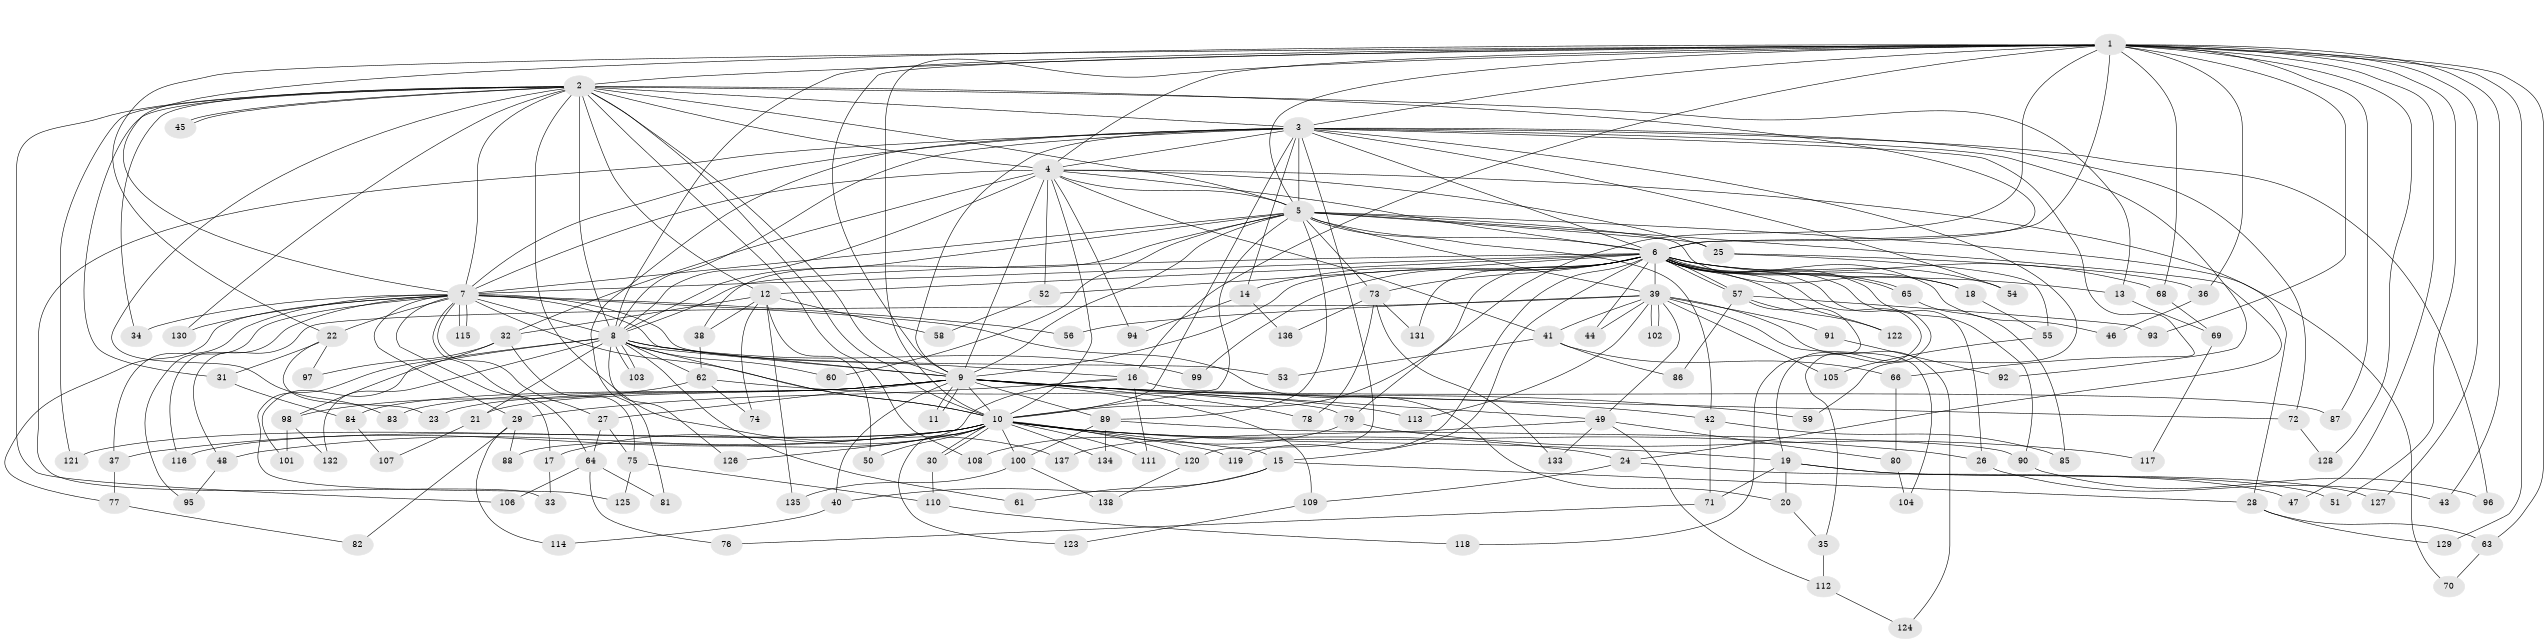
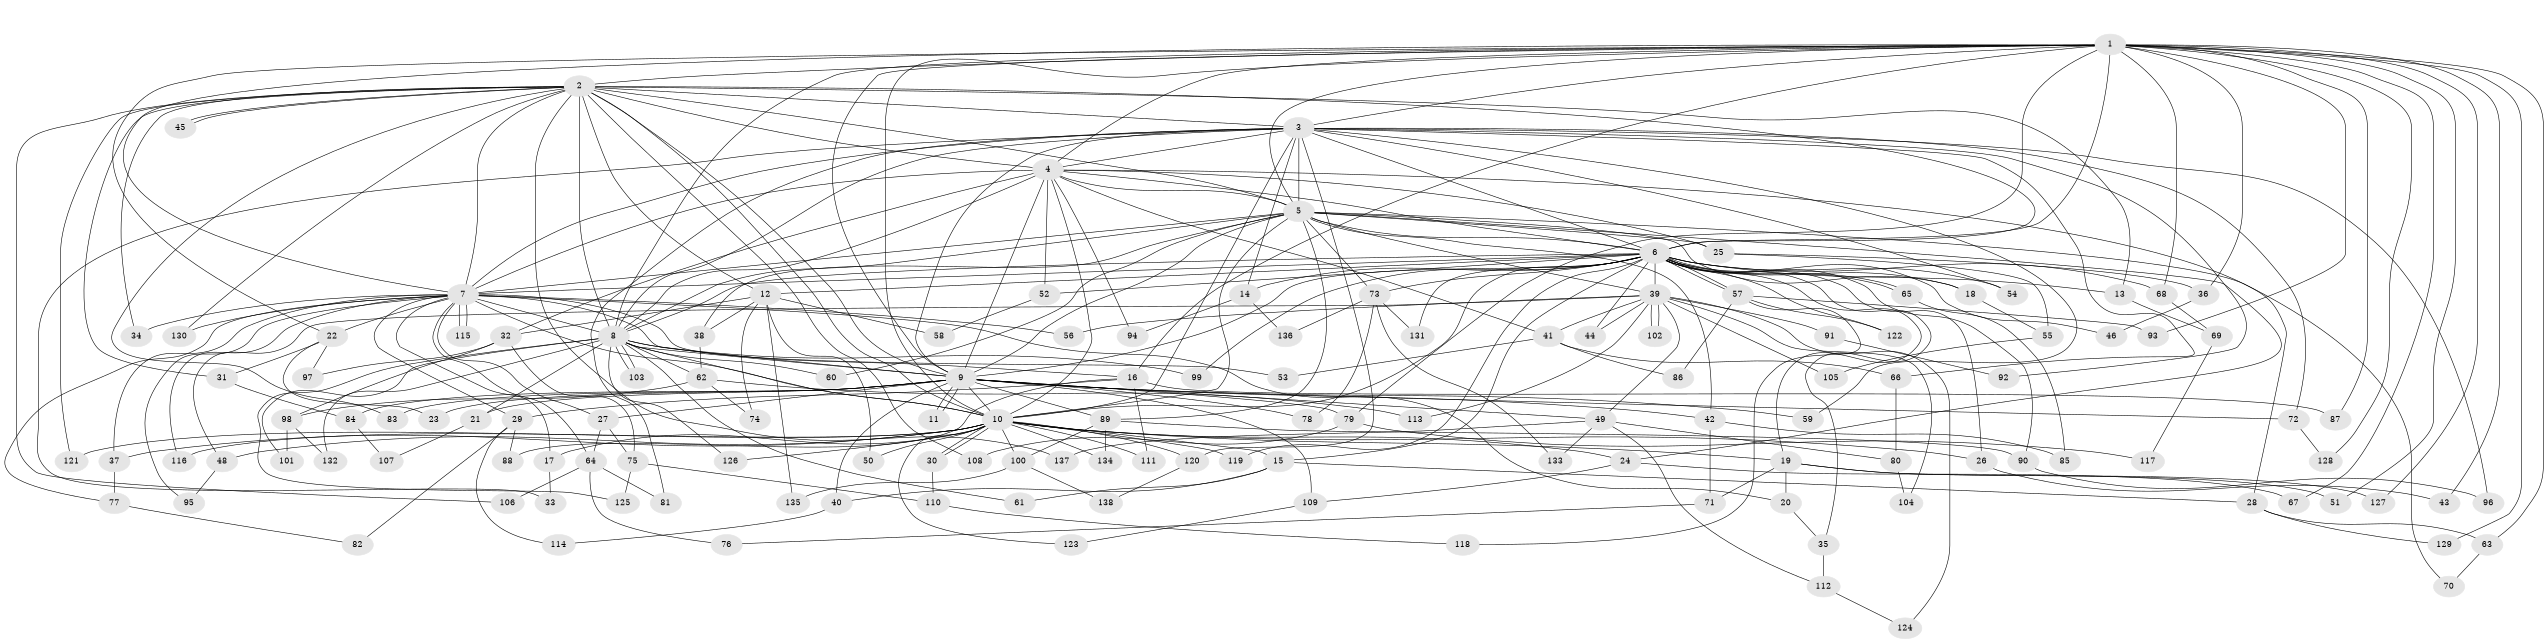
(2294, 503) -> (2294, 503)
